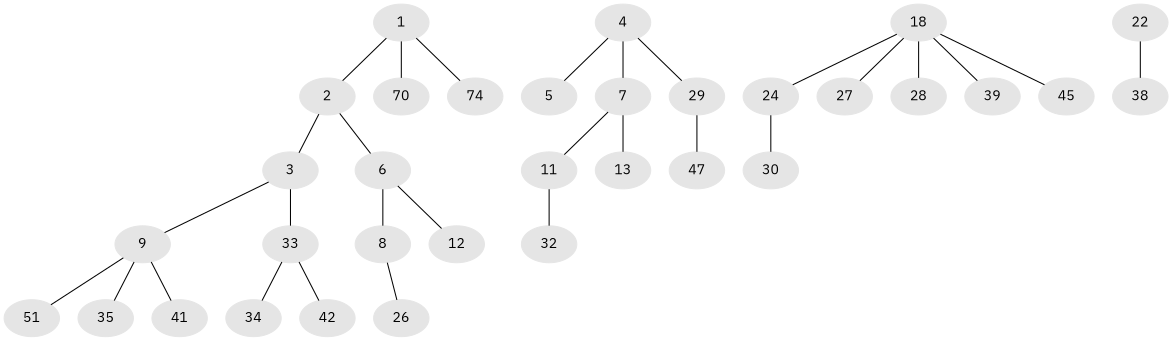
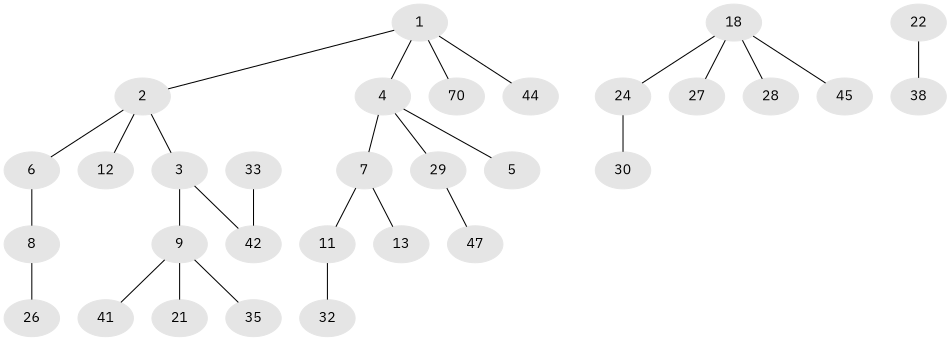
none -> (401, 60)
(475, 96) -> (531, 96)
(993, 96) -> none
(290, 207) -> (216, 207)
(420, 207) -> (124, 133)
(32, 318) -> (180, 318)
(254, 318) -> none
